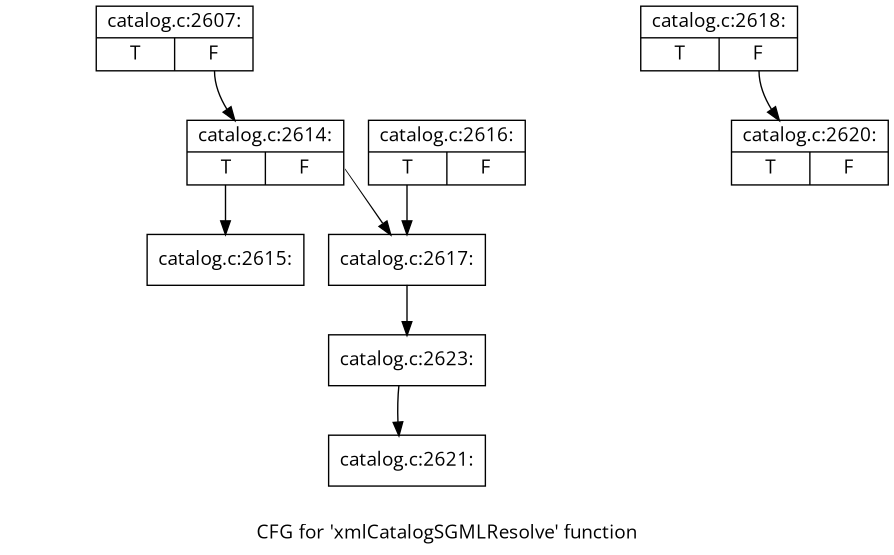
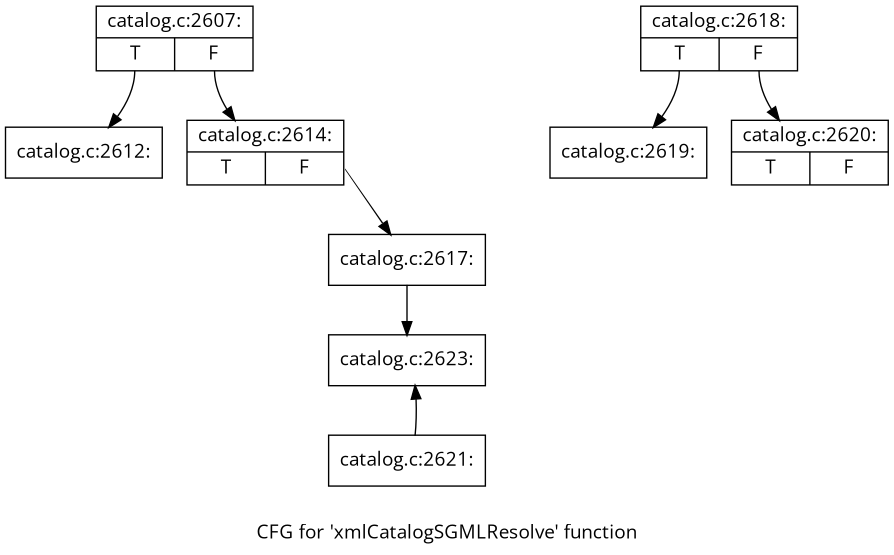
none -> (84, 153)
(447, 153) -> none
none -> (628, 153)
(226, 260) -> none
(398, 404) -> (416, 417)
